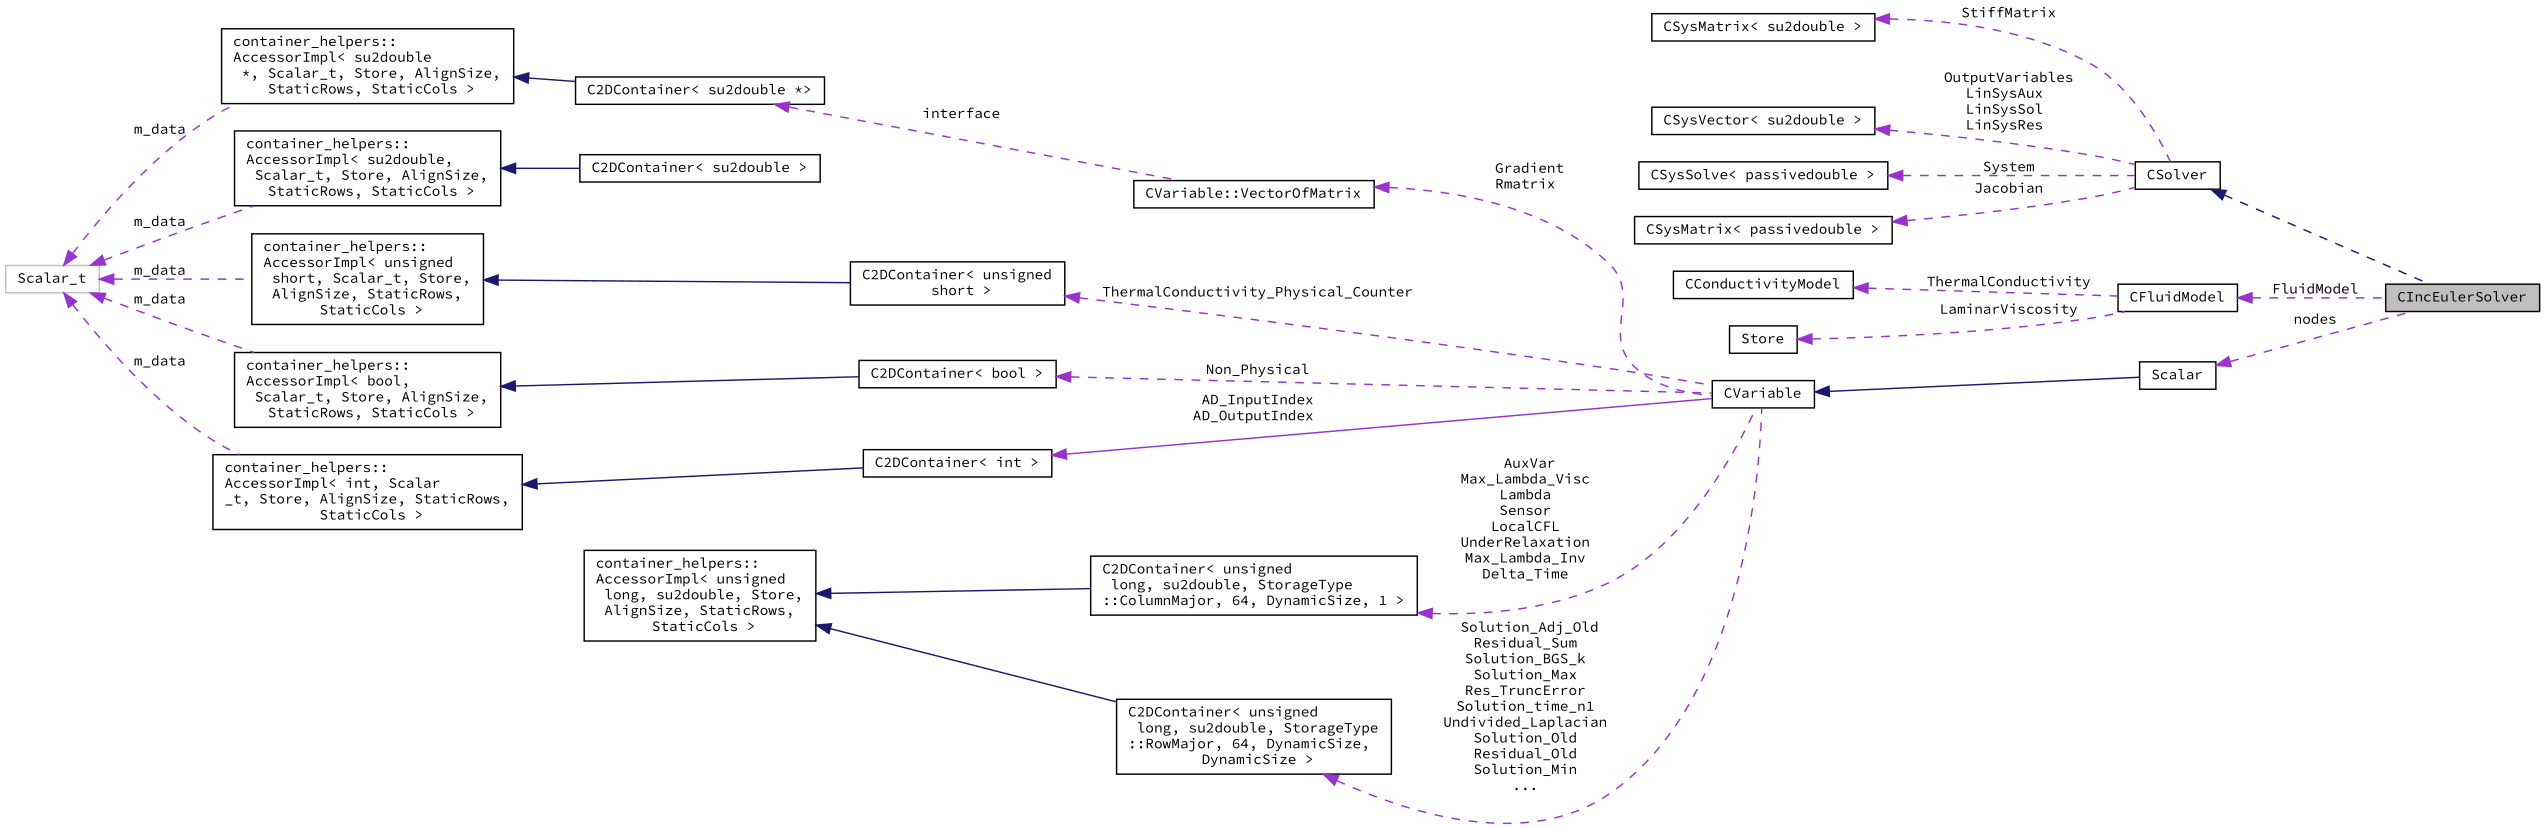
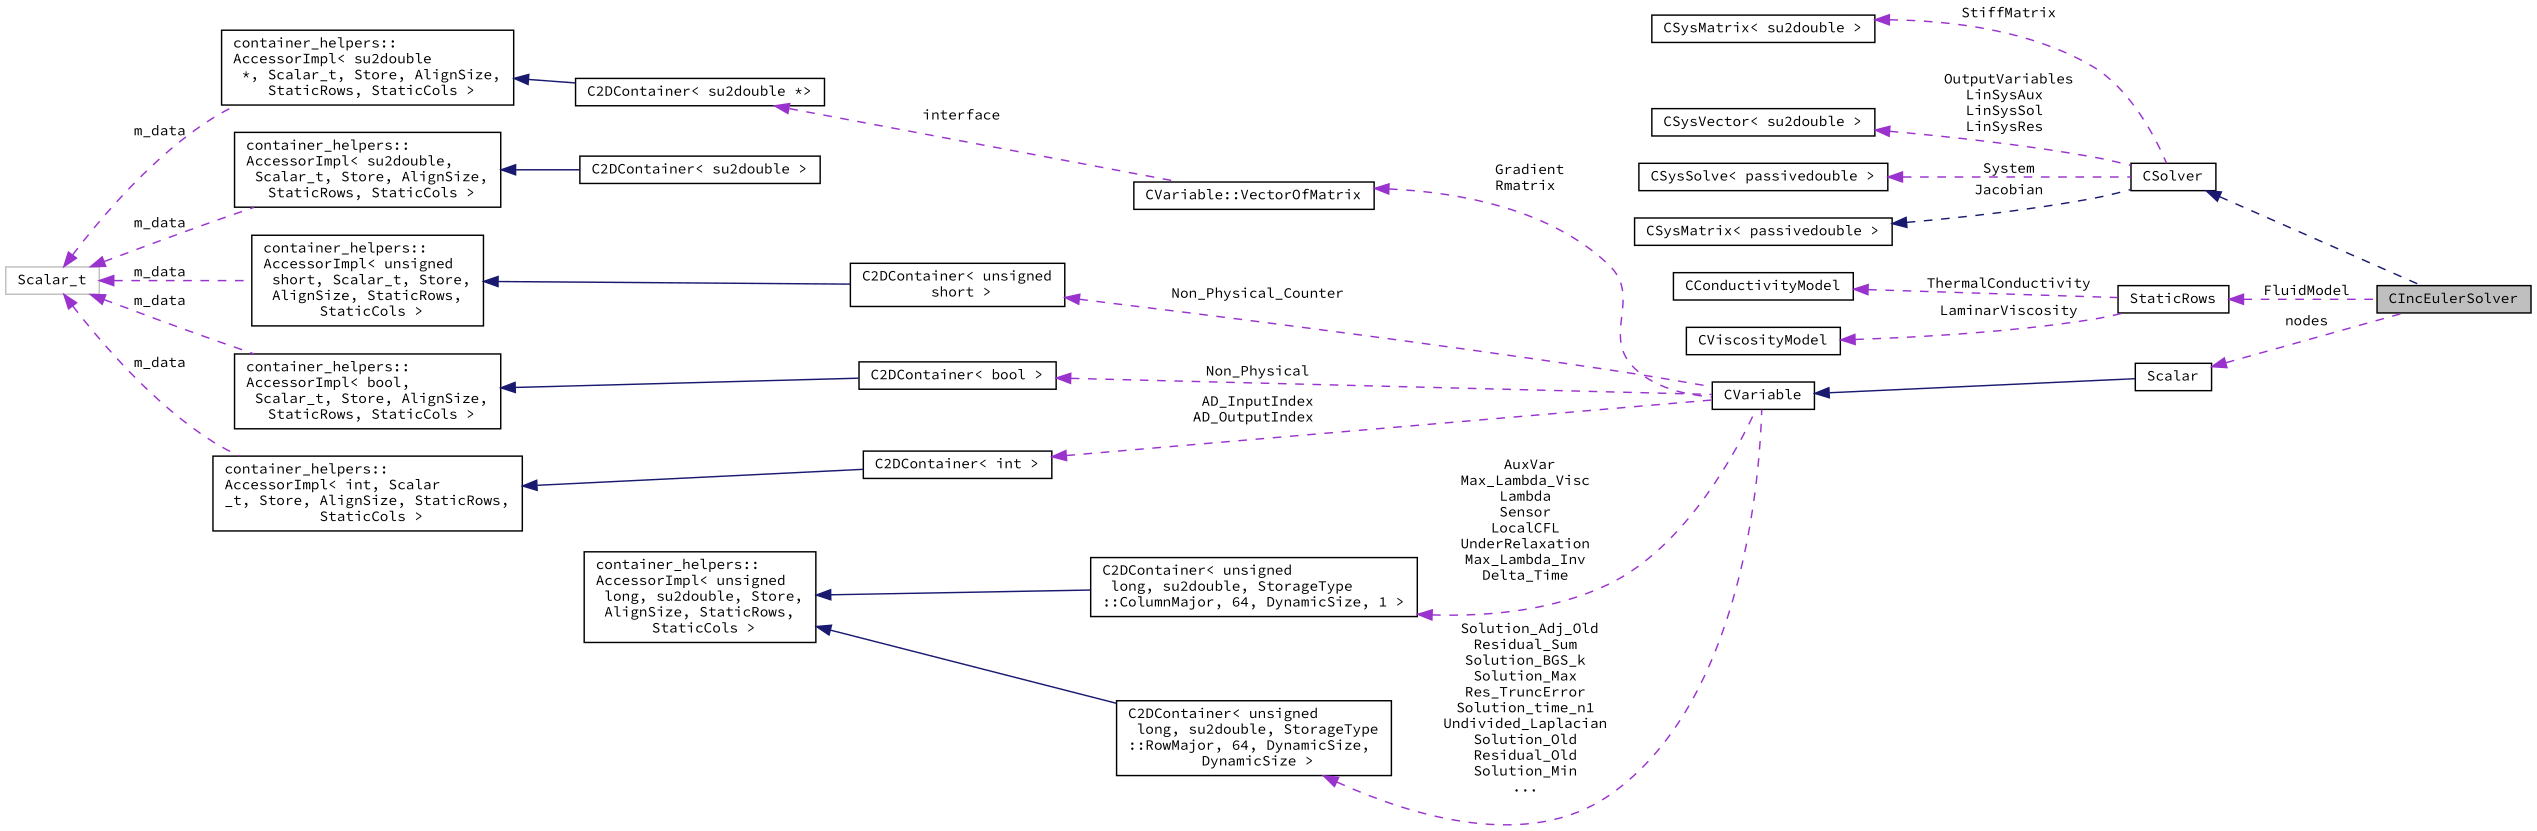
(2022, 208) -> (2019, 210)
(1254, 293) -> (1254, 294)
(2178, 298) -> (2173, 299)
(1763, 340) -> (1763, 341)
(1389, 426) -> (1389, 428)
